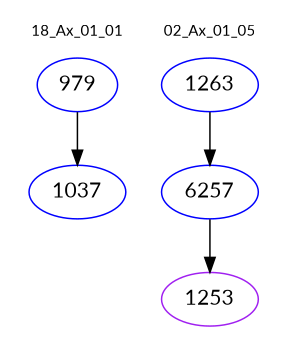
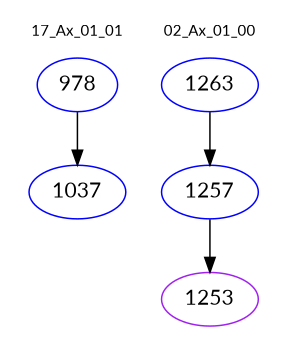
(77, 32) -> (77, 32)
(210, 32) -> (210, 32)
(77, 85) -> (77, 85)
(210, 192) -> (210, 192)
